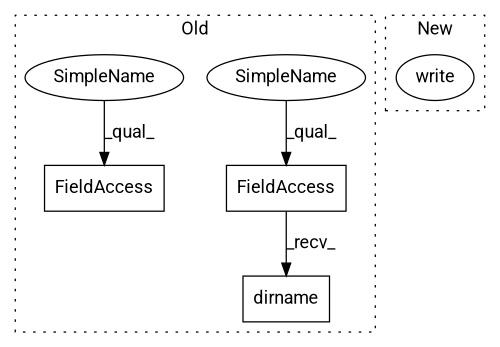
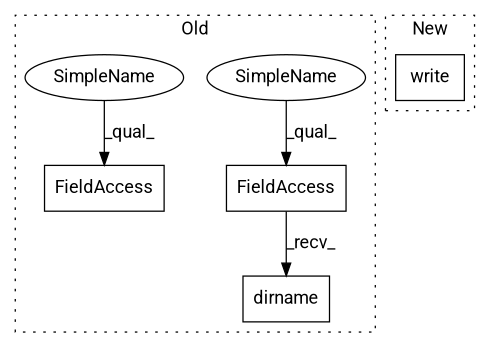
(435, 78) -> (430, 78)
